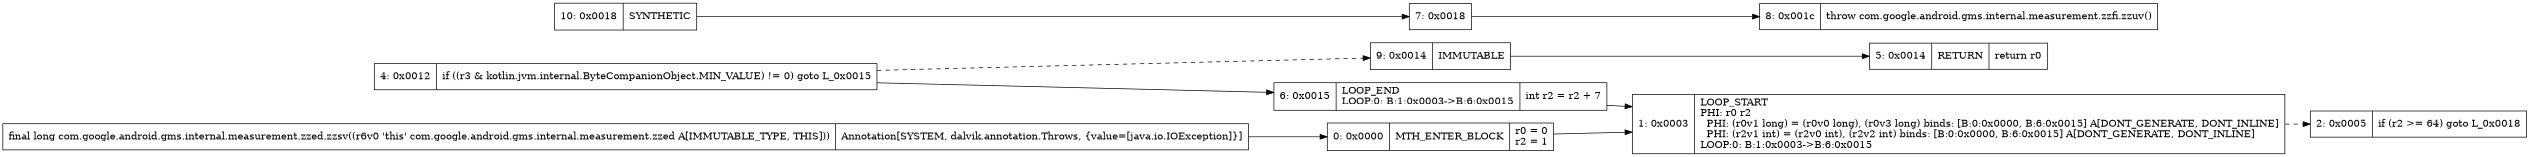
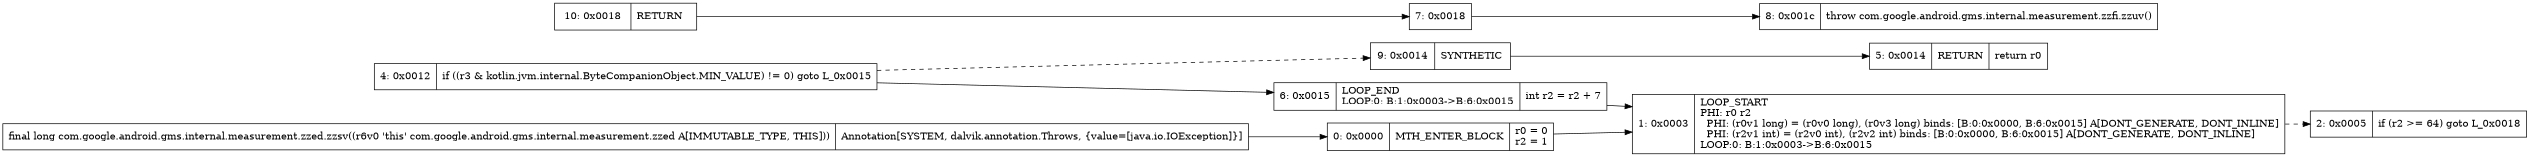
(660, 16) -> (660, 16)
(1472, 56) -> (1472, 56)
